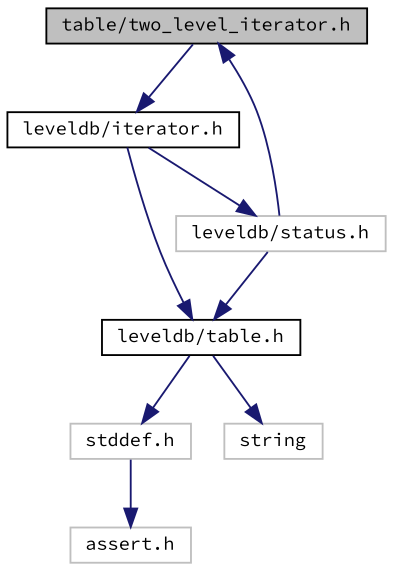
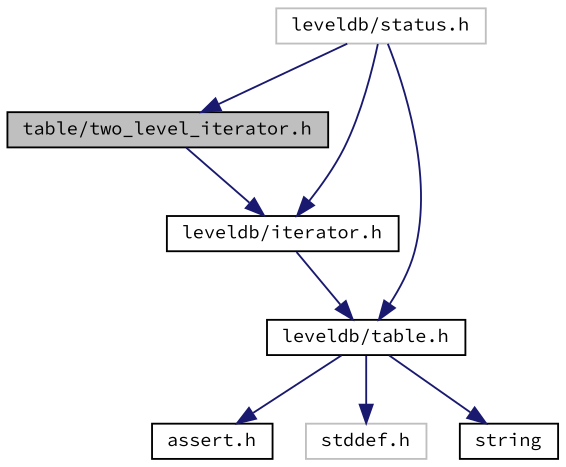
(194, 177) -> (353, 127)
(273, 441) -> (509, 441)
(131, 484) -> (297, 384)
(131, 545) -> (212, 441)
